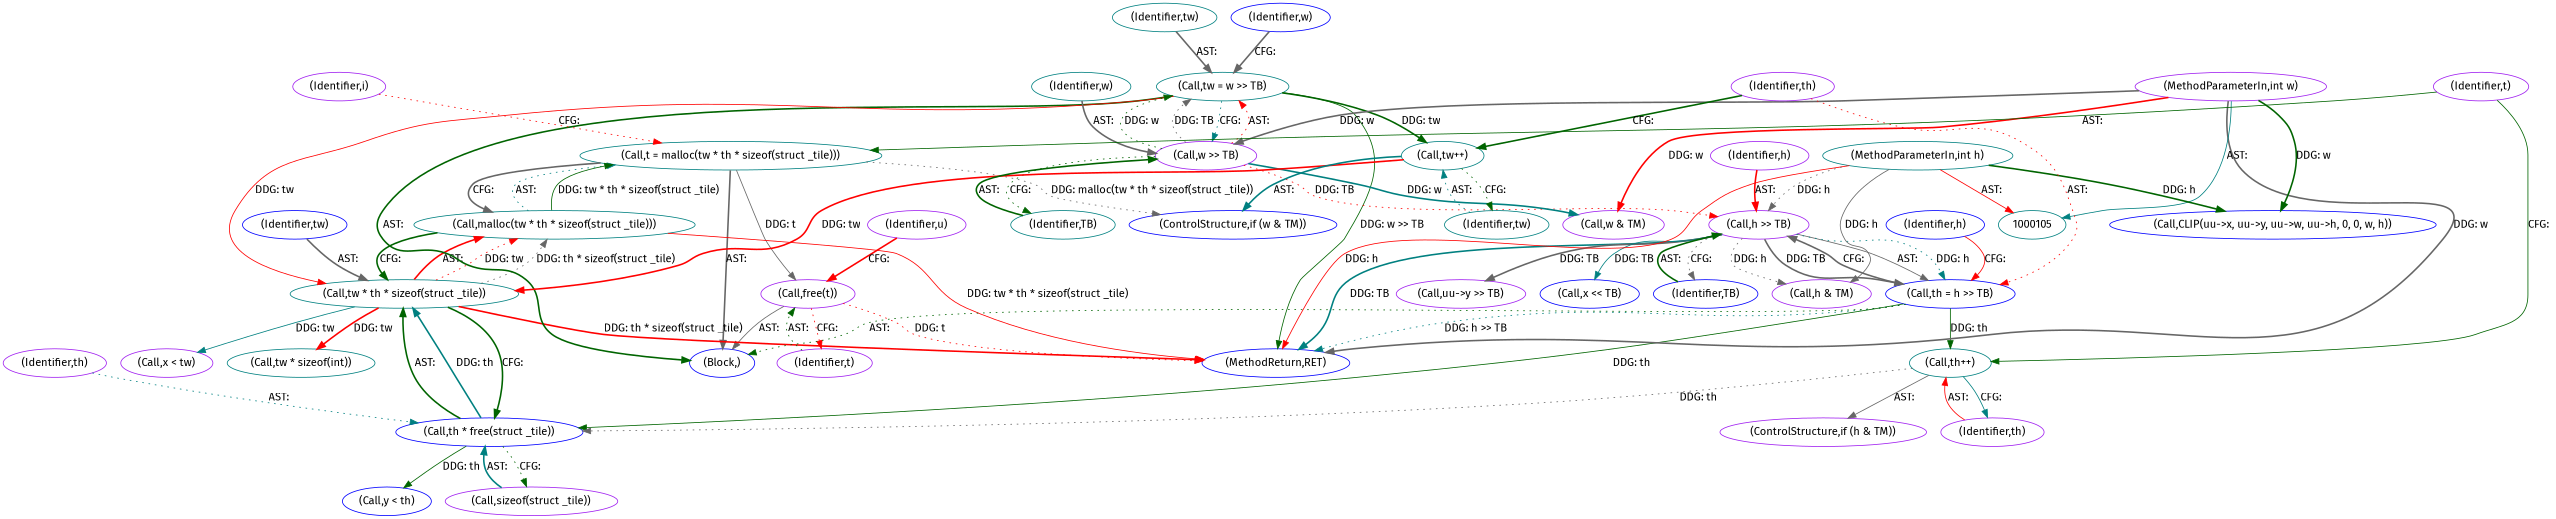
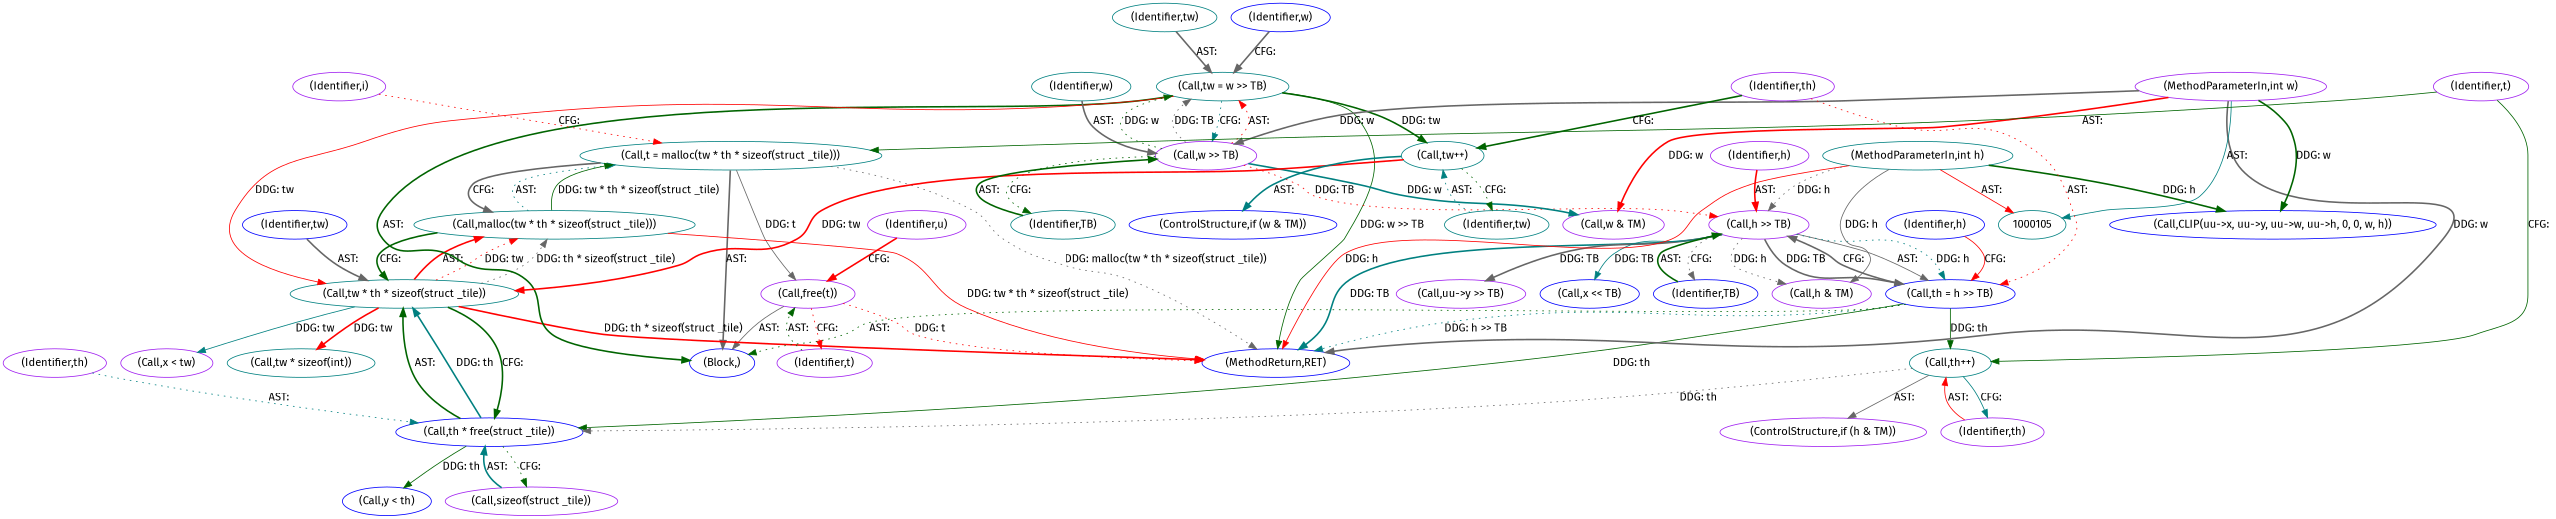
(1026, 182) -> (1039, 257)
